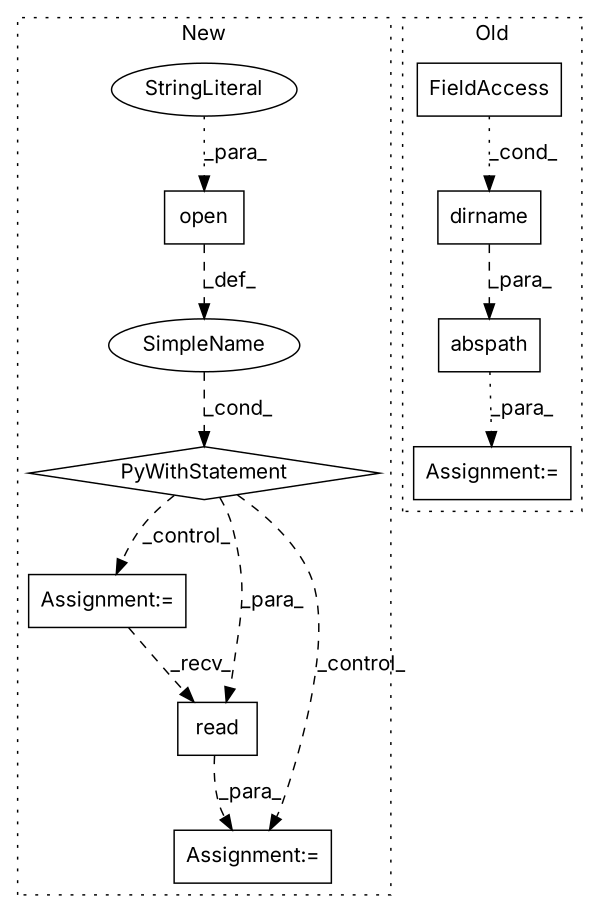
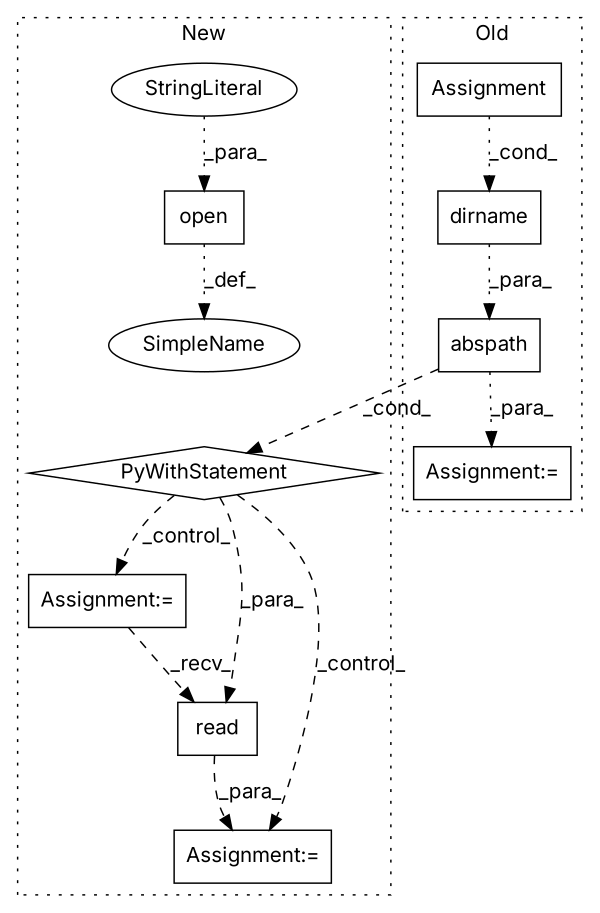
(489, 90) -> (489, 90)
(204, 274) -> (204, 274)
(489, 274) -> (489, 274)
(204, 402) -> (350, 408)
